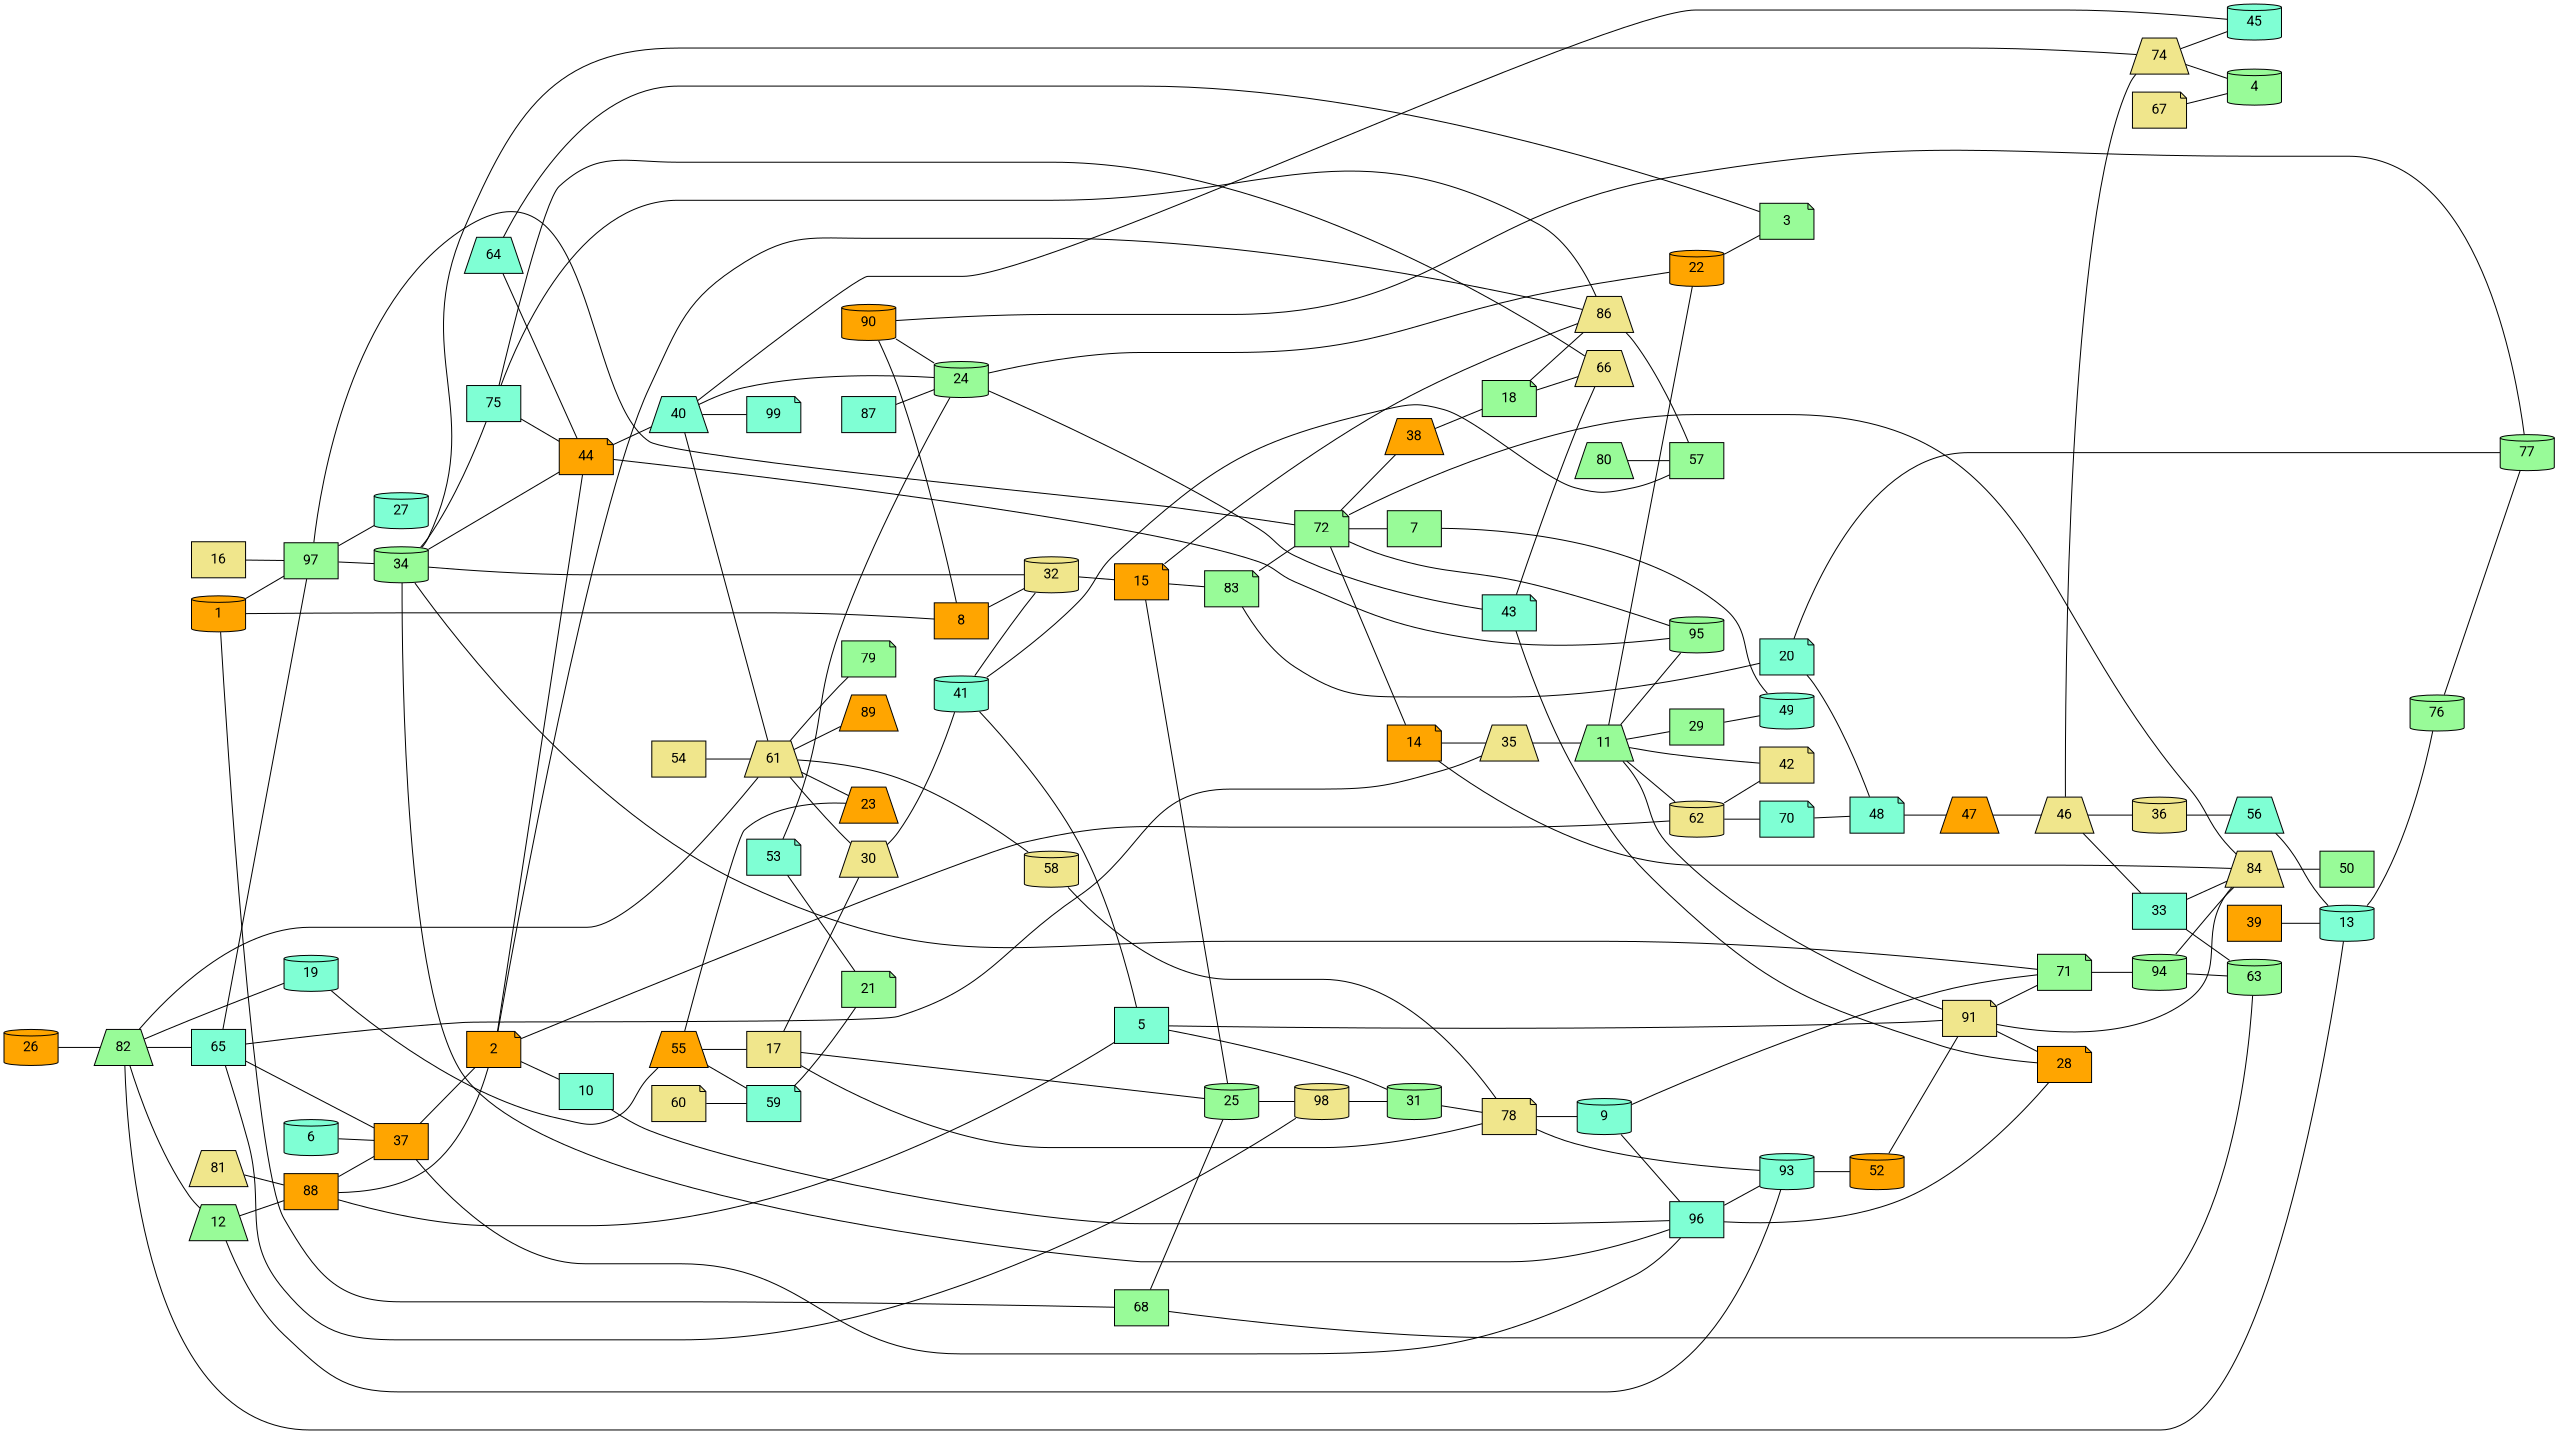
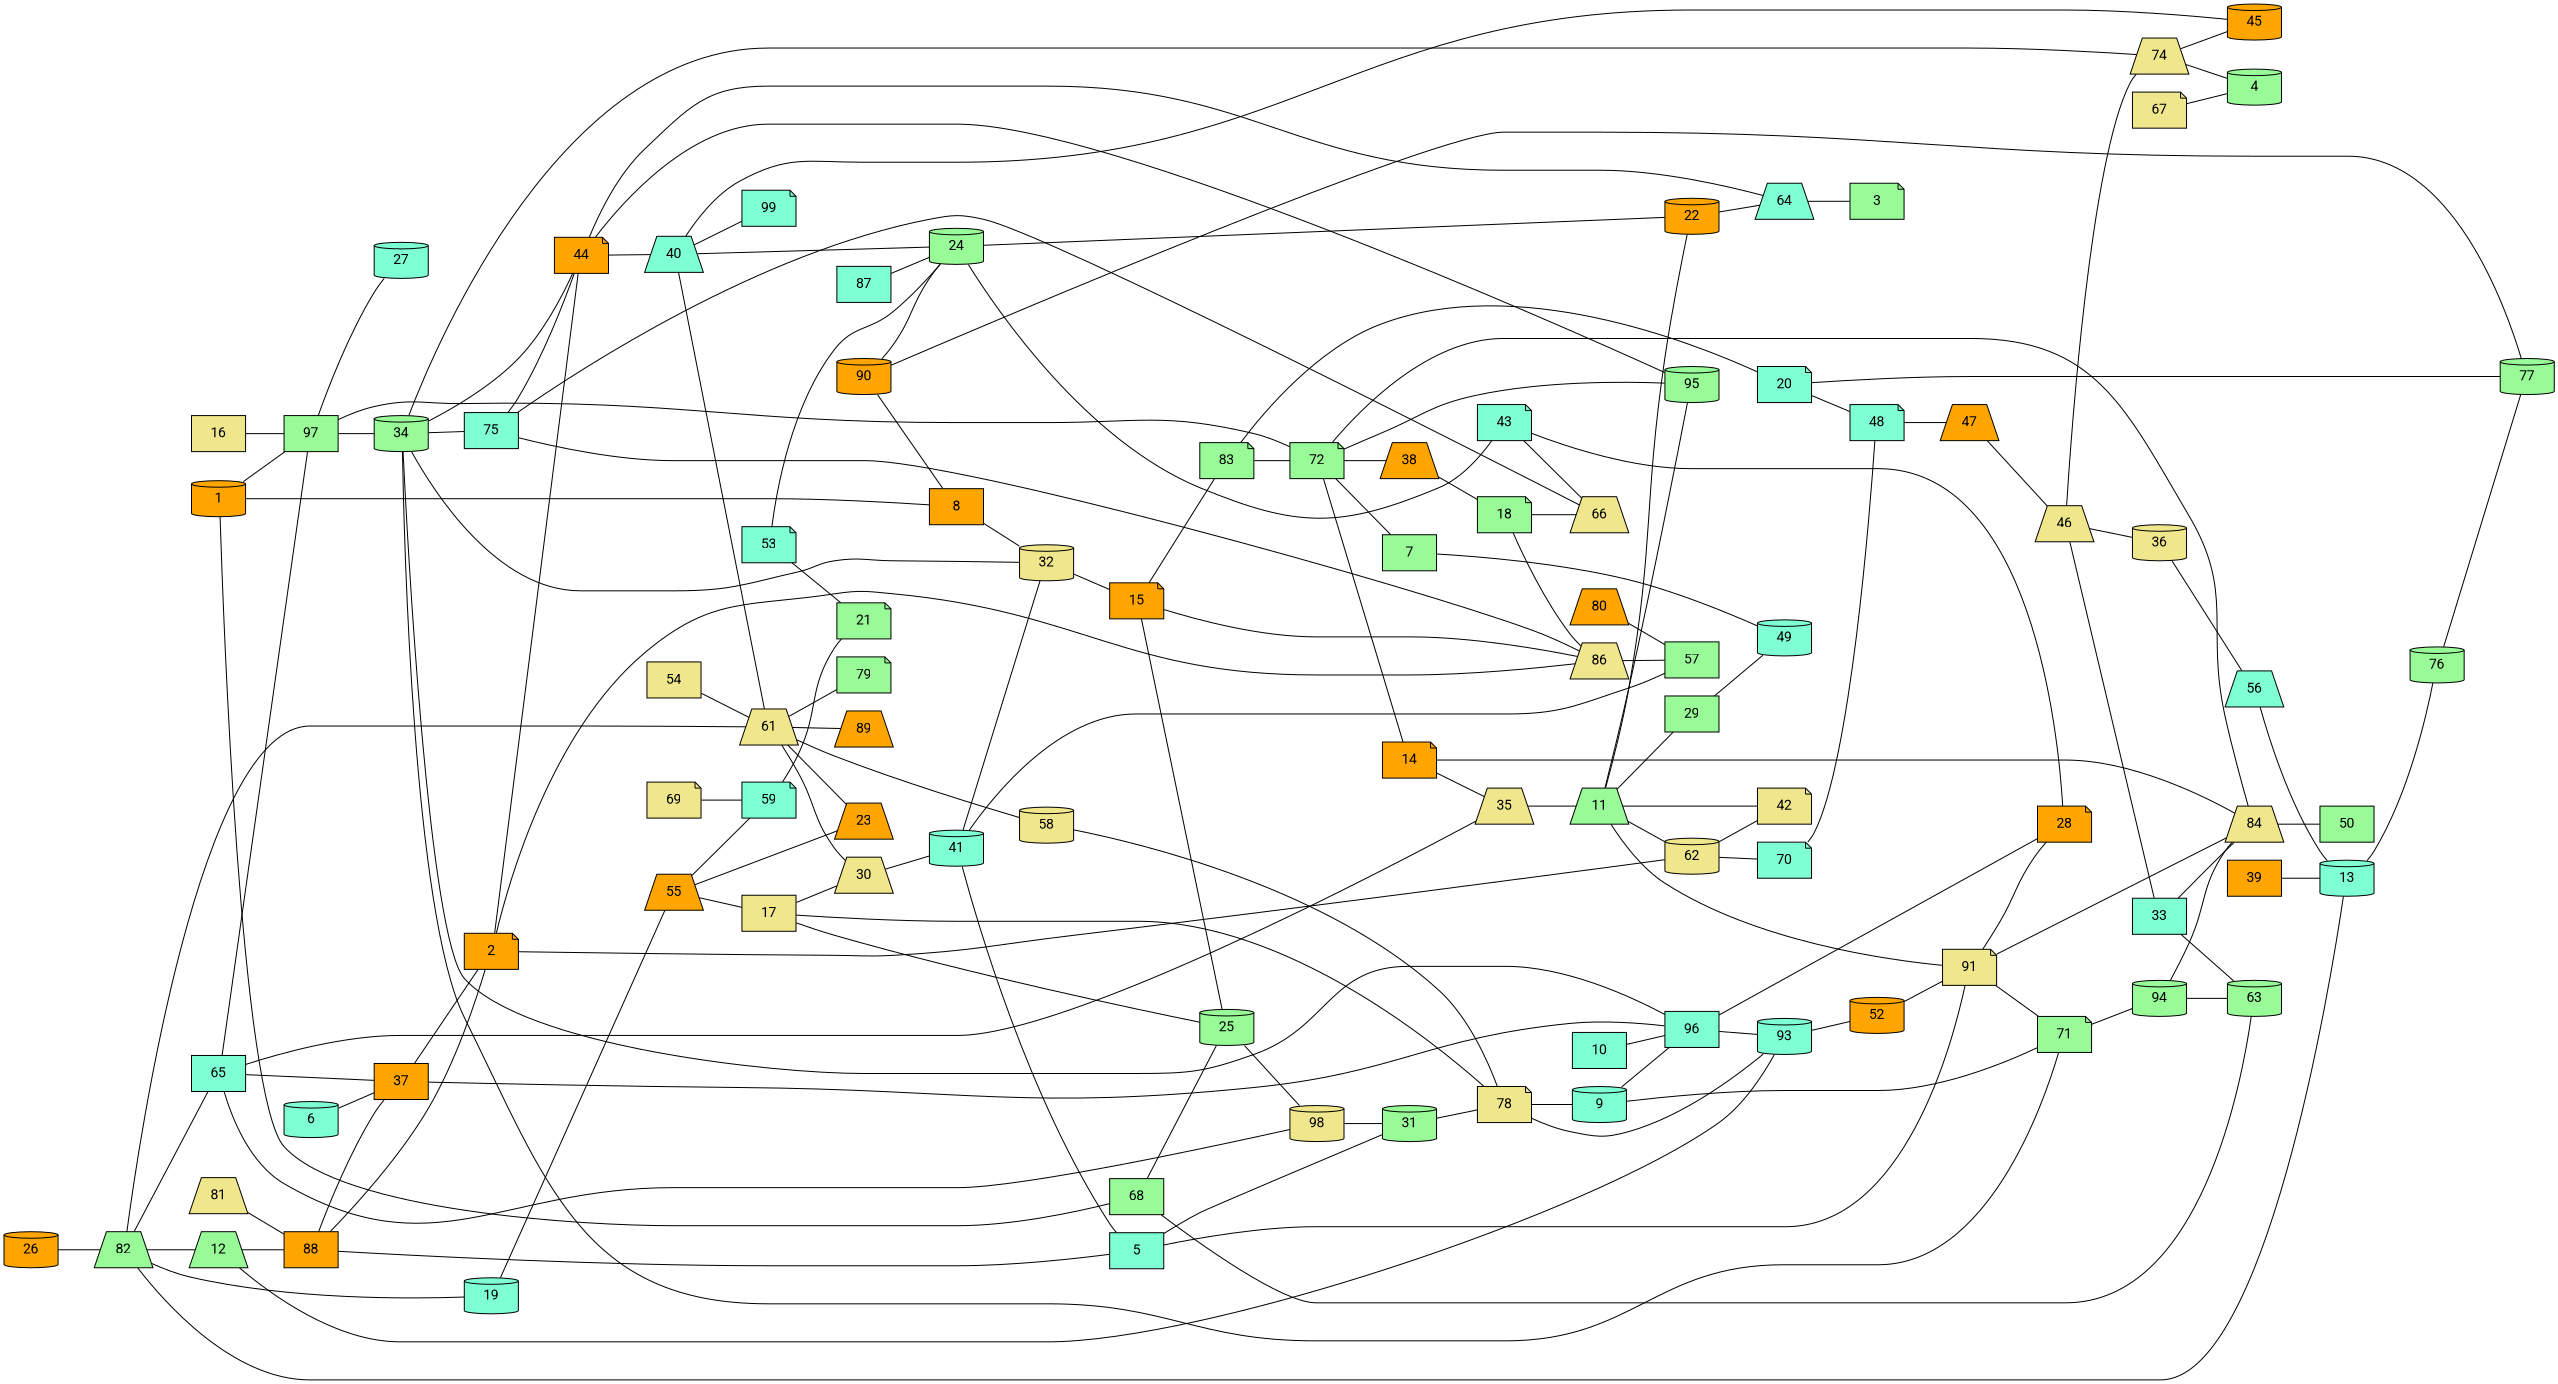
(2254, 22) -> (2254, 22)
(1742, 245) -> (1740, 209)
(1604, 461) -> (1599, 607)
(540, 1070) -> none
(679, 1104) -> (674, 800)
